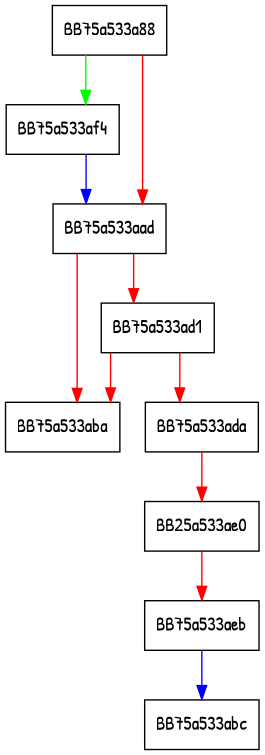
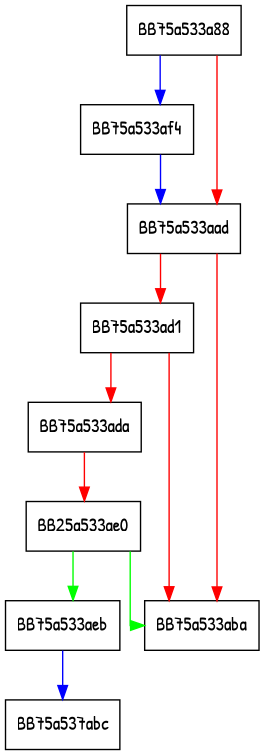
(86, 73) -> (160, 73)
(202, 569) -> (73, 569)
none -> (130, 589)
(202, 725) -> (63, 725)
